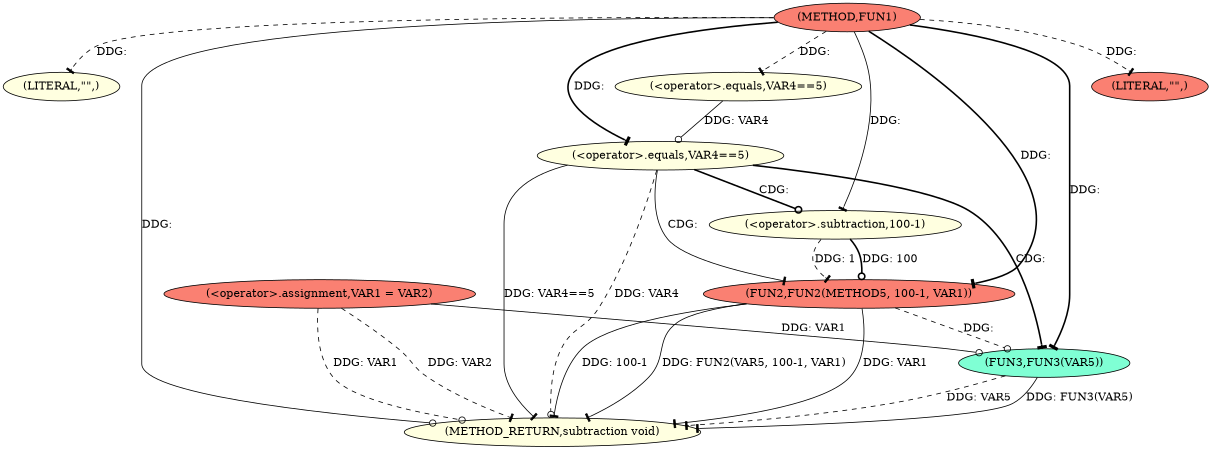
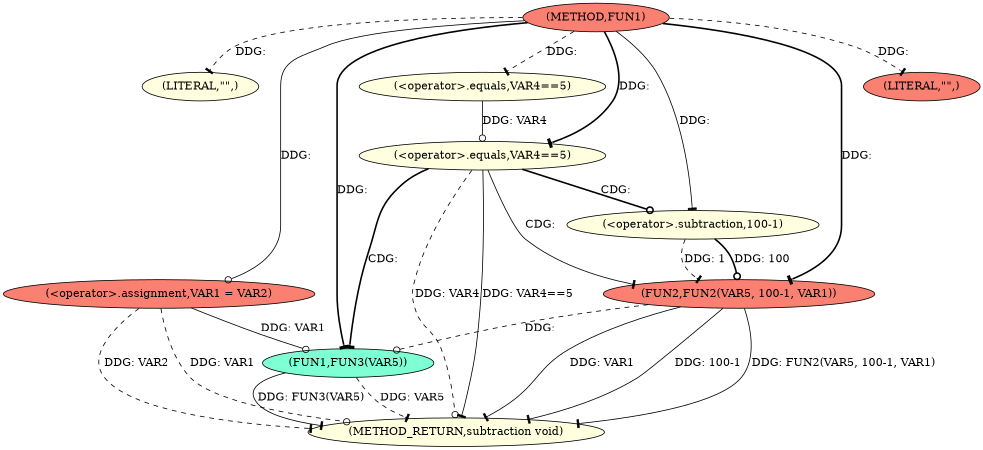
(167, 63) -> (289, 64)
(859, 294) -> (739, 294)
(1044, 363) -> (348, 363)
